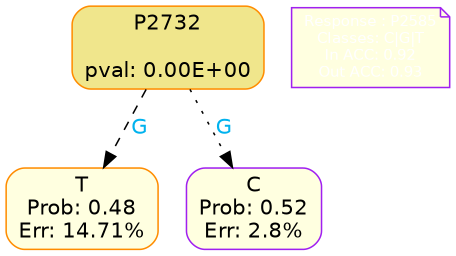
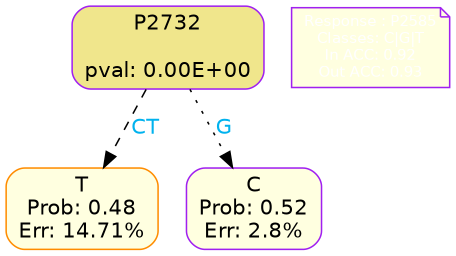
(168, 48) -> (168, 48)
(140, 128) -> (146, 128)
